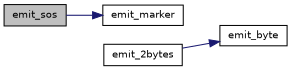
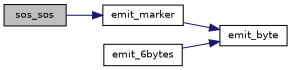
(35, 15) -> (35, 15)
none -> (196, 25)
(143, 55) -> (143, 55)
